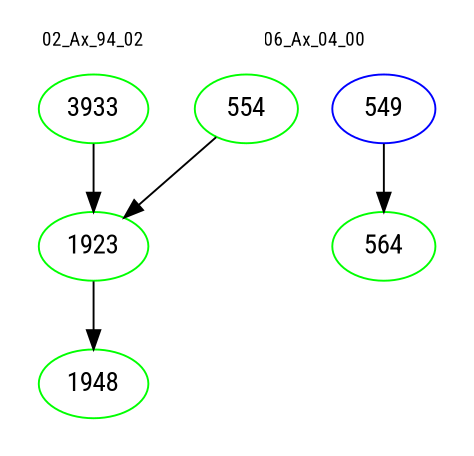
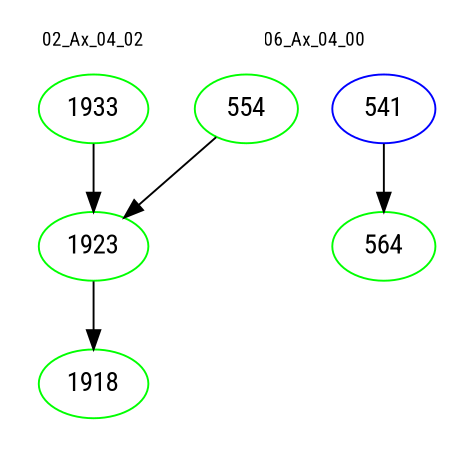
(94, 41) -> (94, 41)
(94, 109) -> (94, 109)
(384, 109) -> (384, 109)
(94, 384) -> (94, 384)
